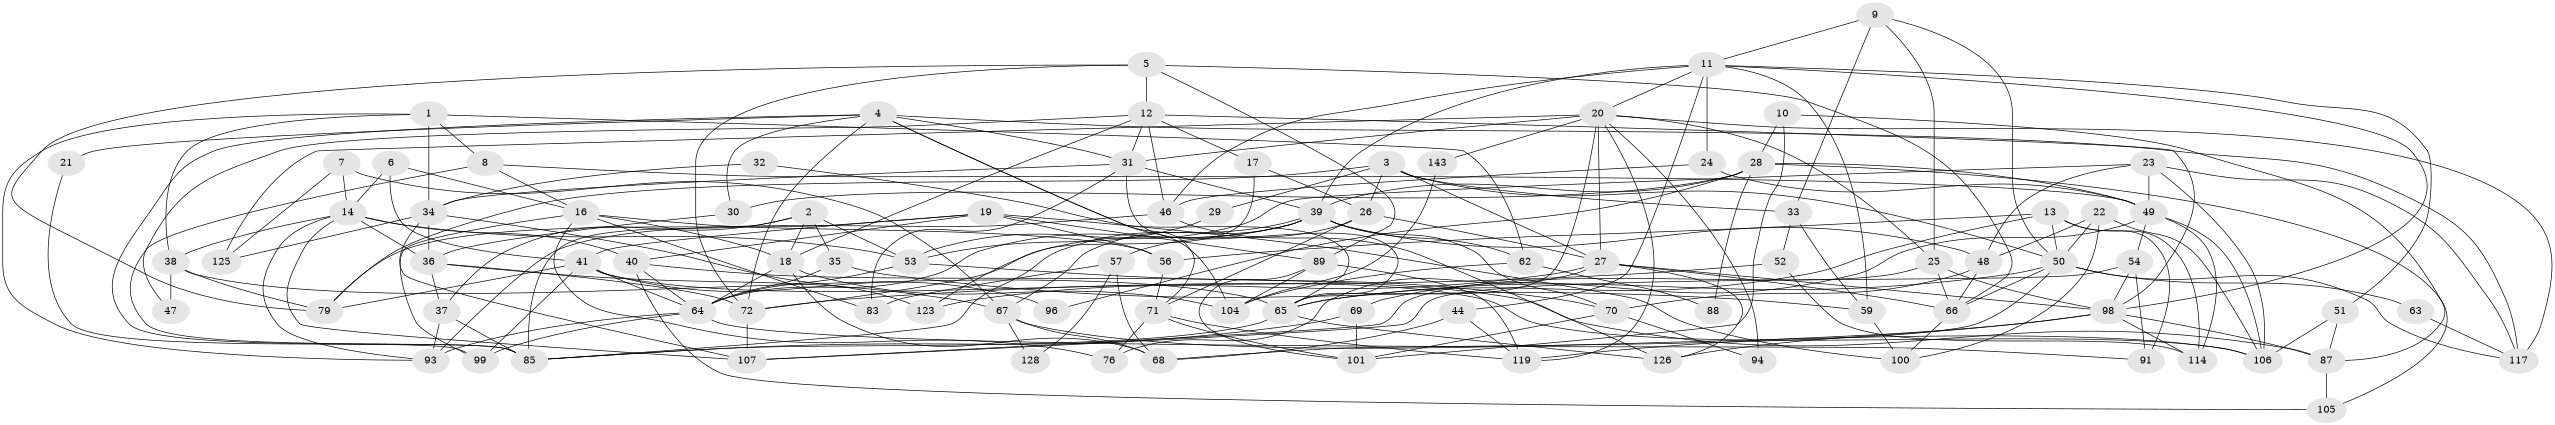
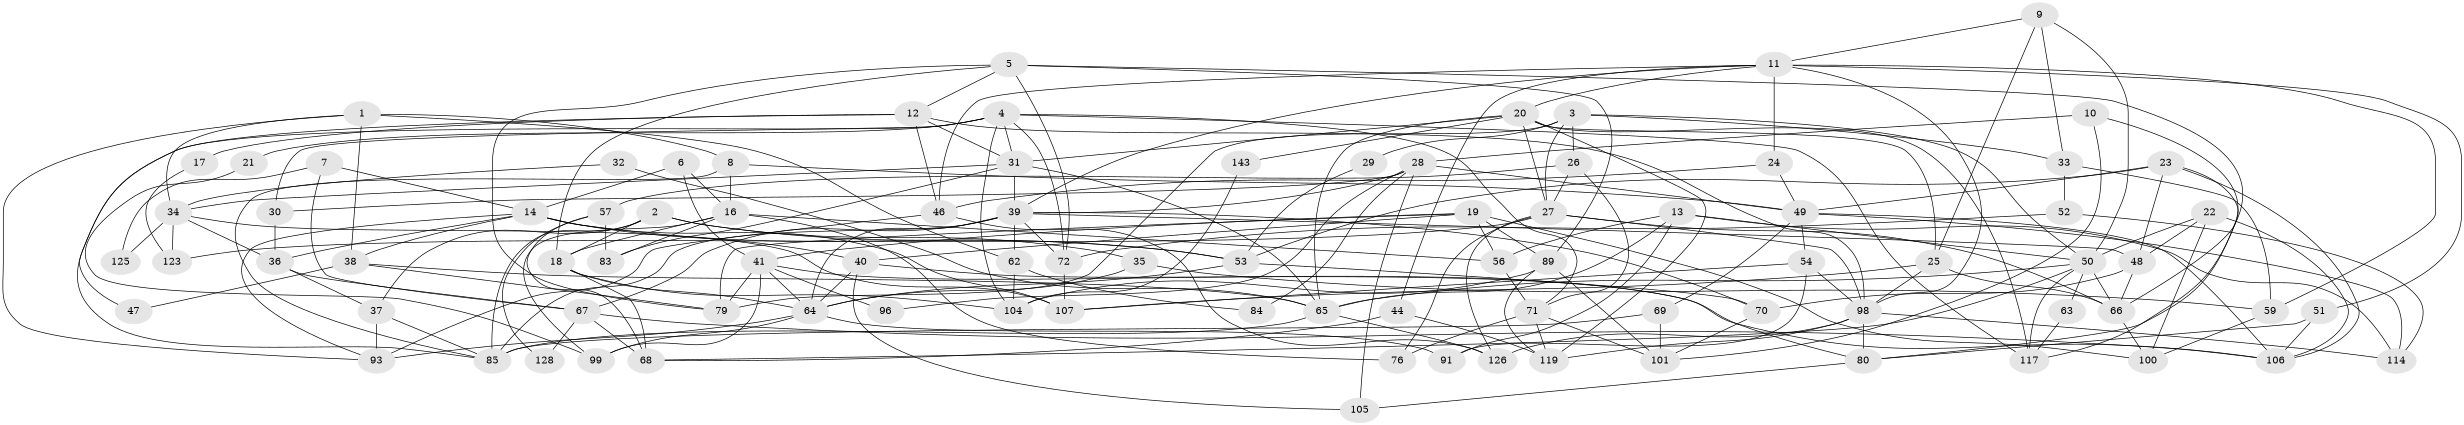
(880, 134) -> none
(1300, 183) -> none
(932, 199) -> (735, 101)
(591, 278) -> none
(1713, 311) -> (1257, 311)
(1758, 361) -> none
(2327, 361) -> (1863, 361)
